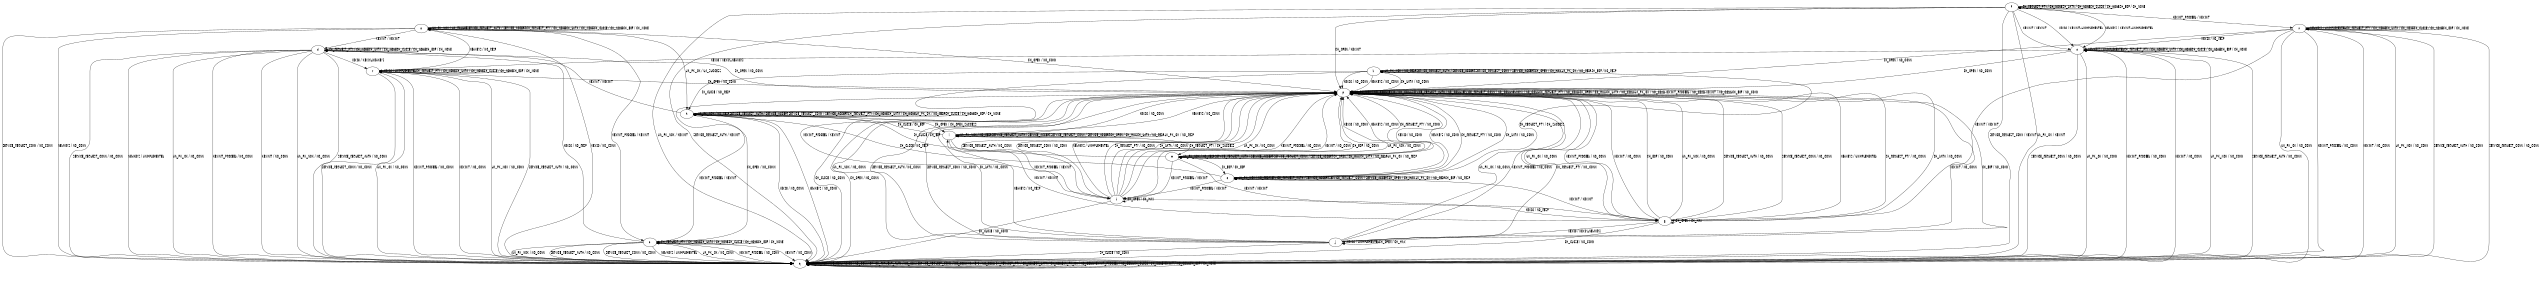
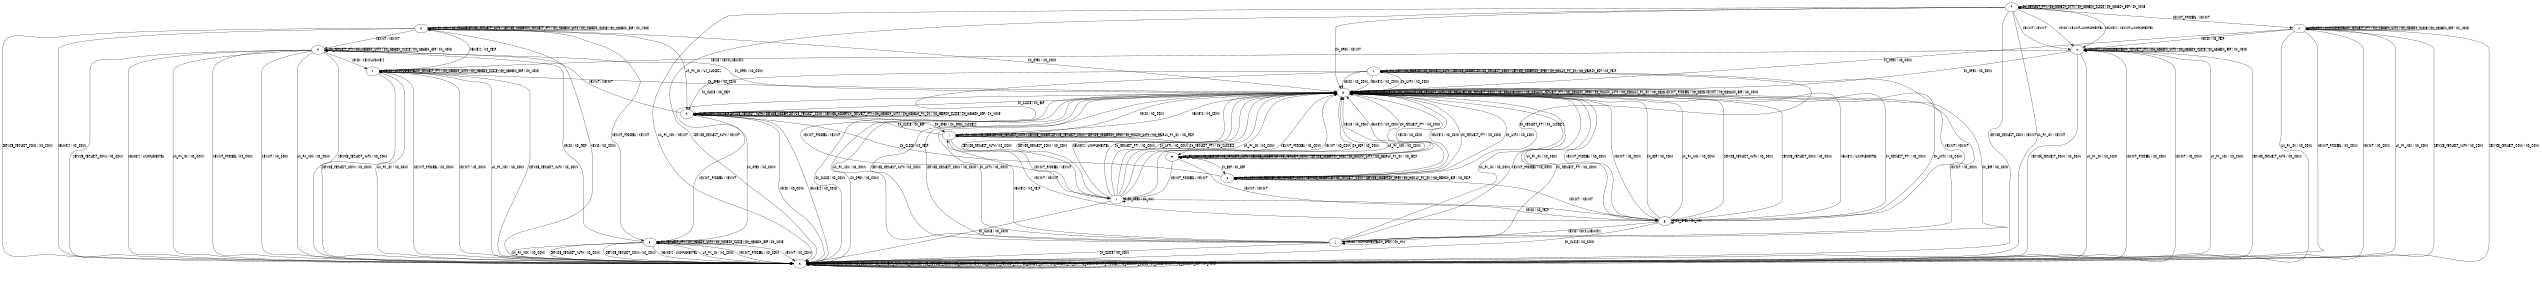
(1974, 124) -> (1829, 81)
(929, 144) -> (1016, 102)
(1174, 191) -> none
